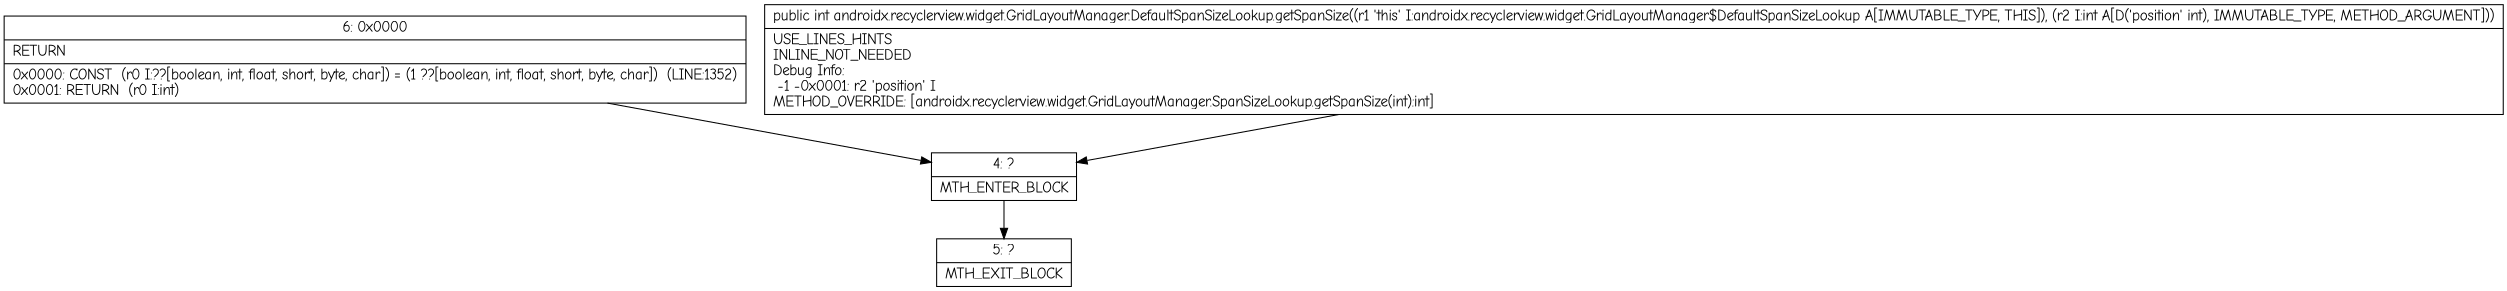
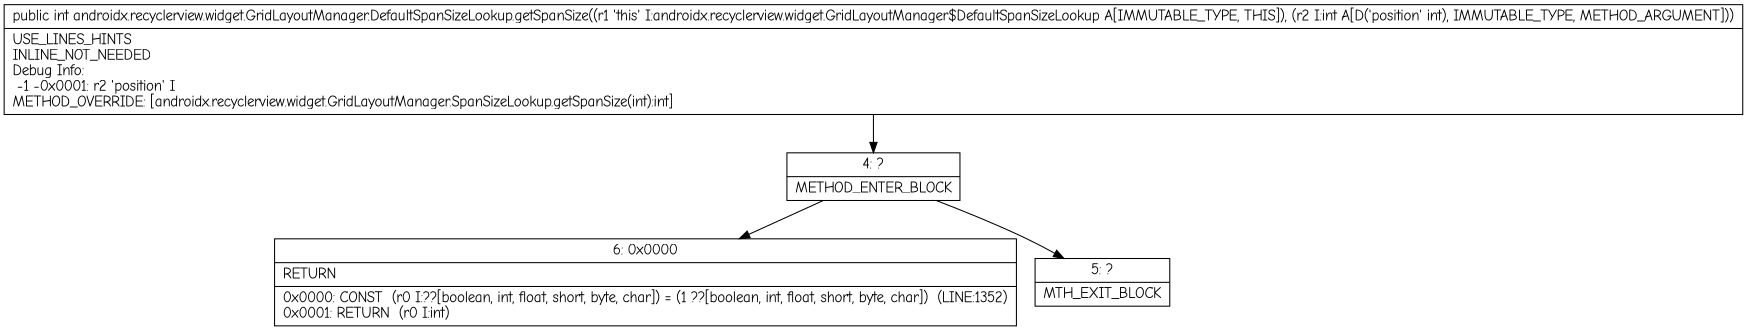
(764, 132) -> (786, 217)
(1004, 188) -> (873, 188)
